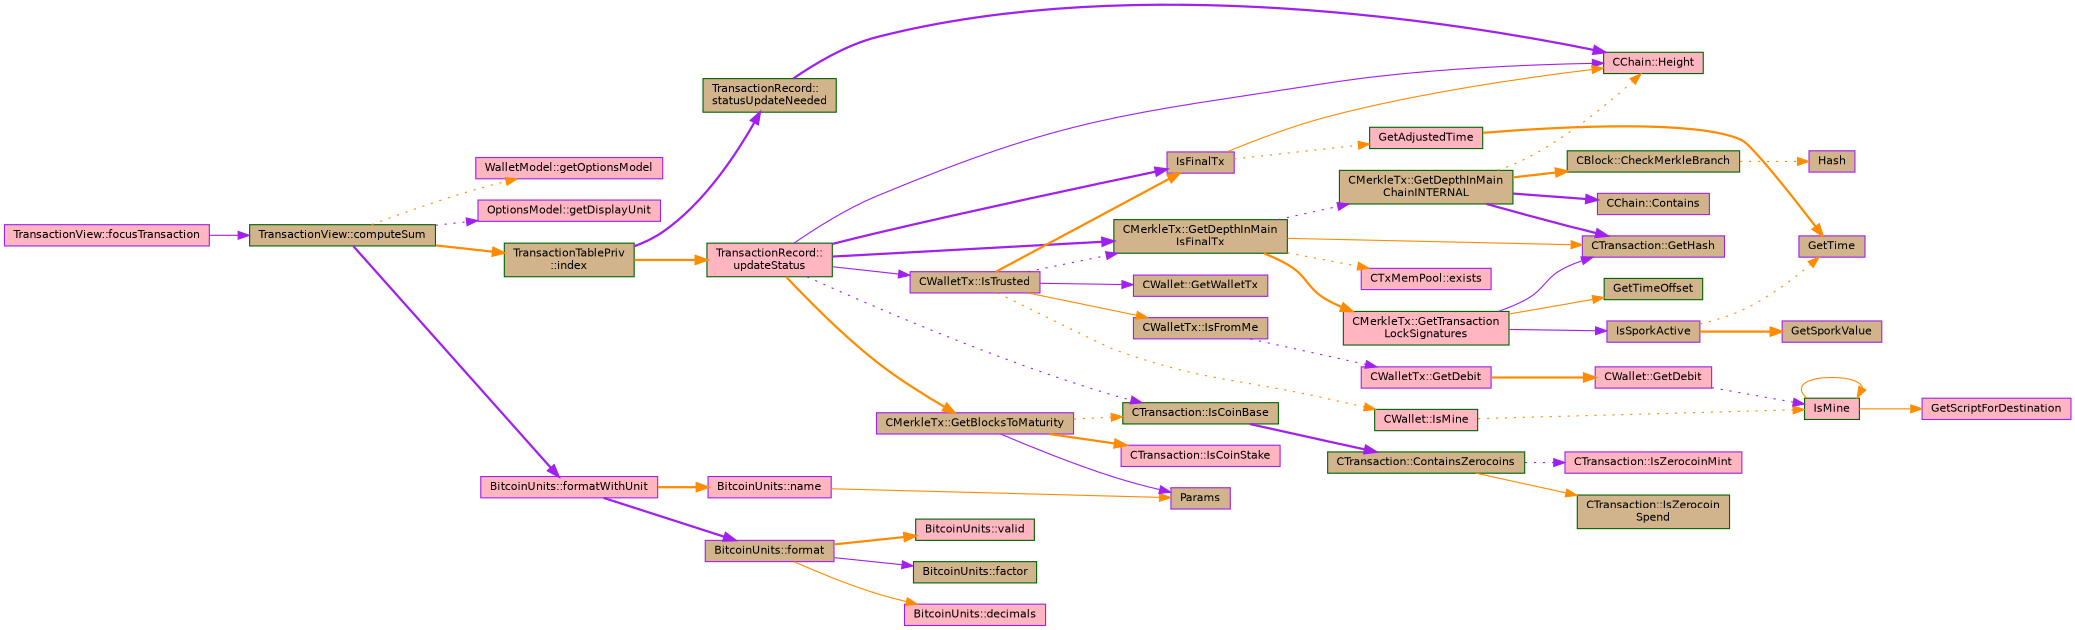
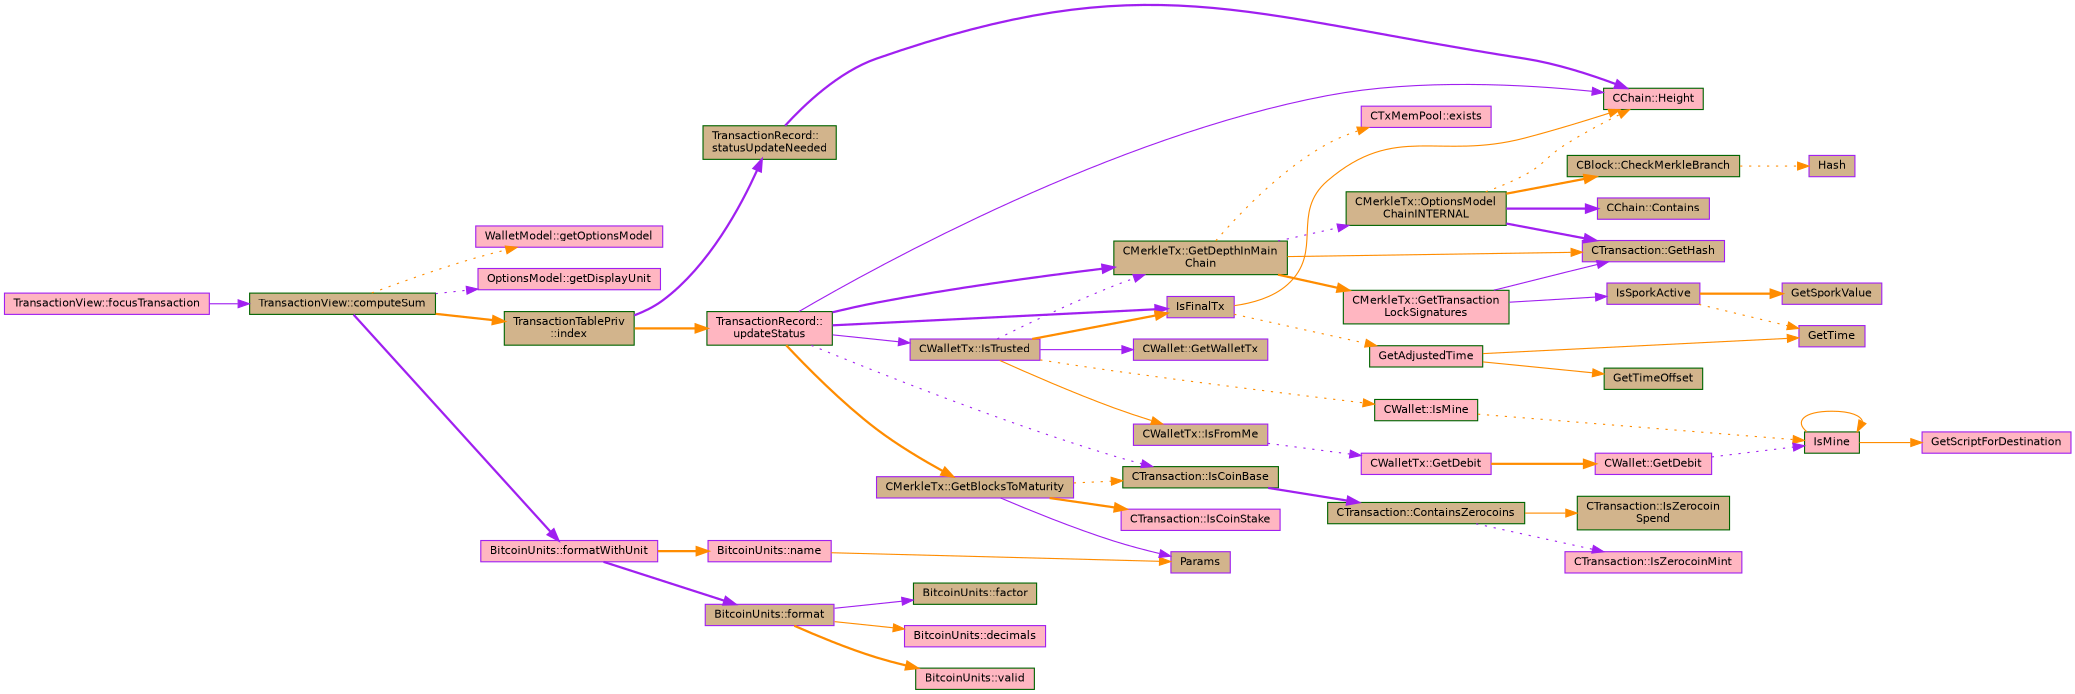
(1670, 128) -> (1635, 346)
(1426, 187) -> (1426, 209)
(1201, 236) -> (1201, 258)
(1551, 307) -> (1538, 367)
